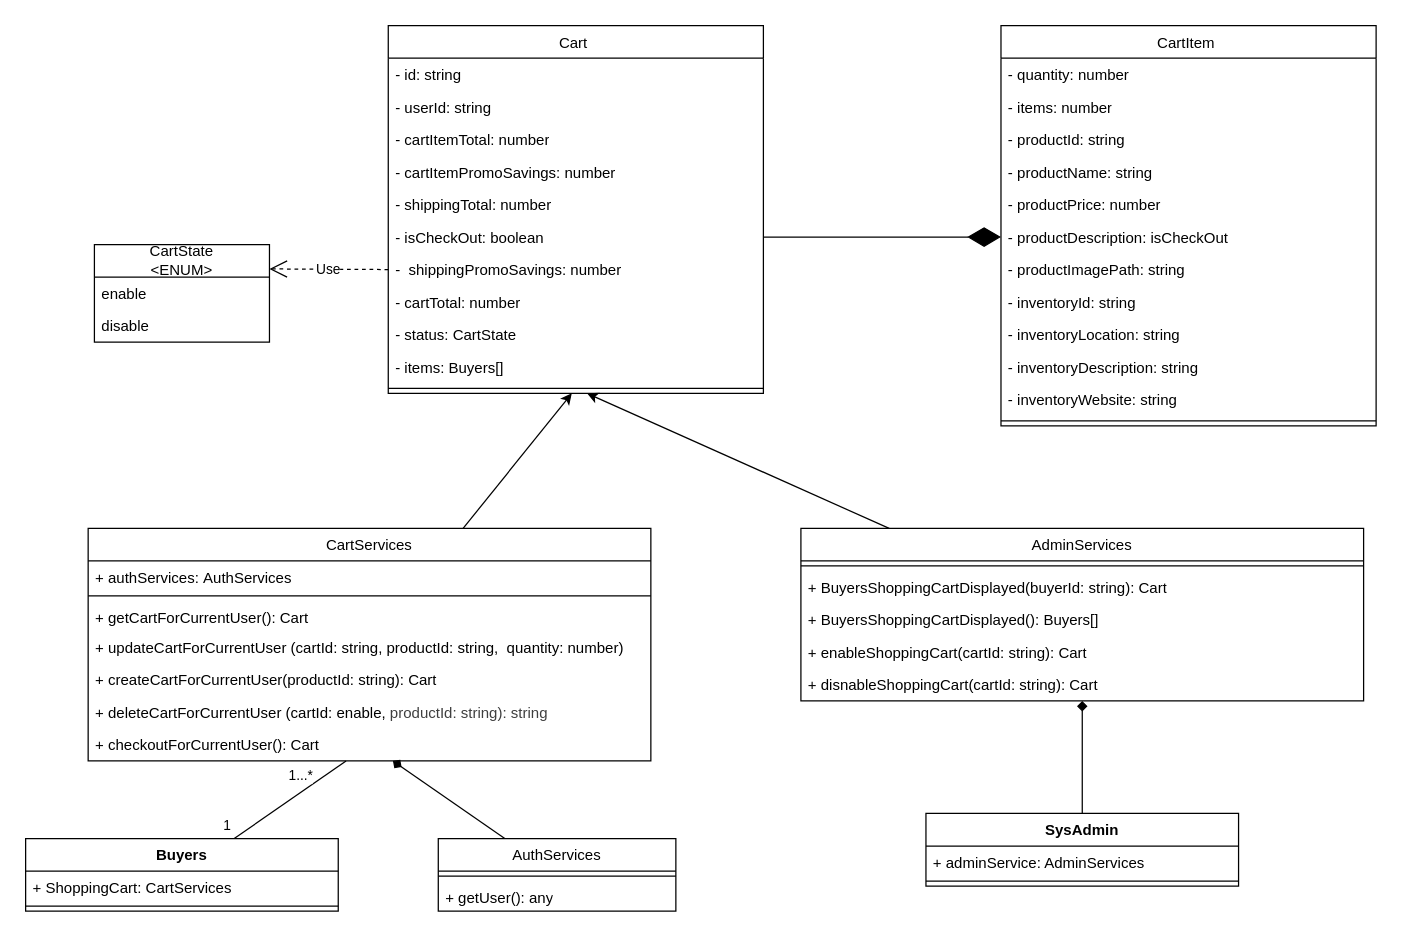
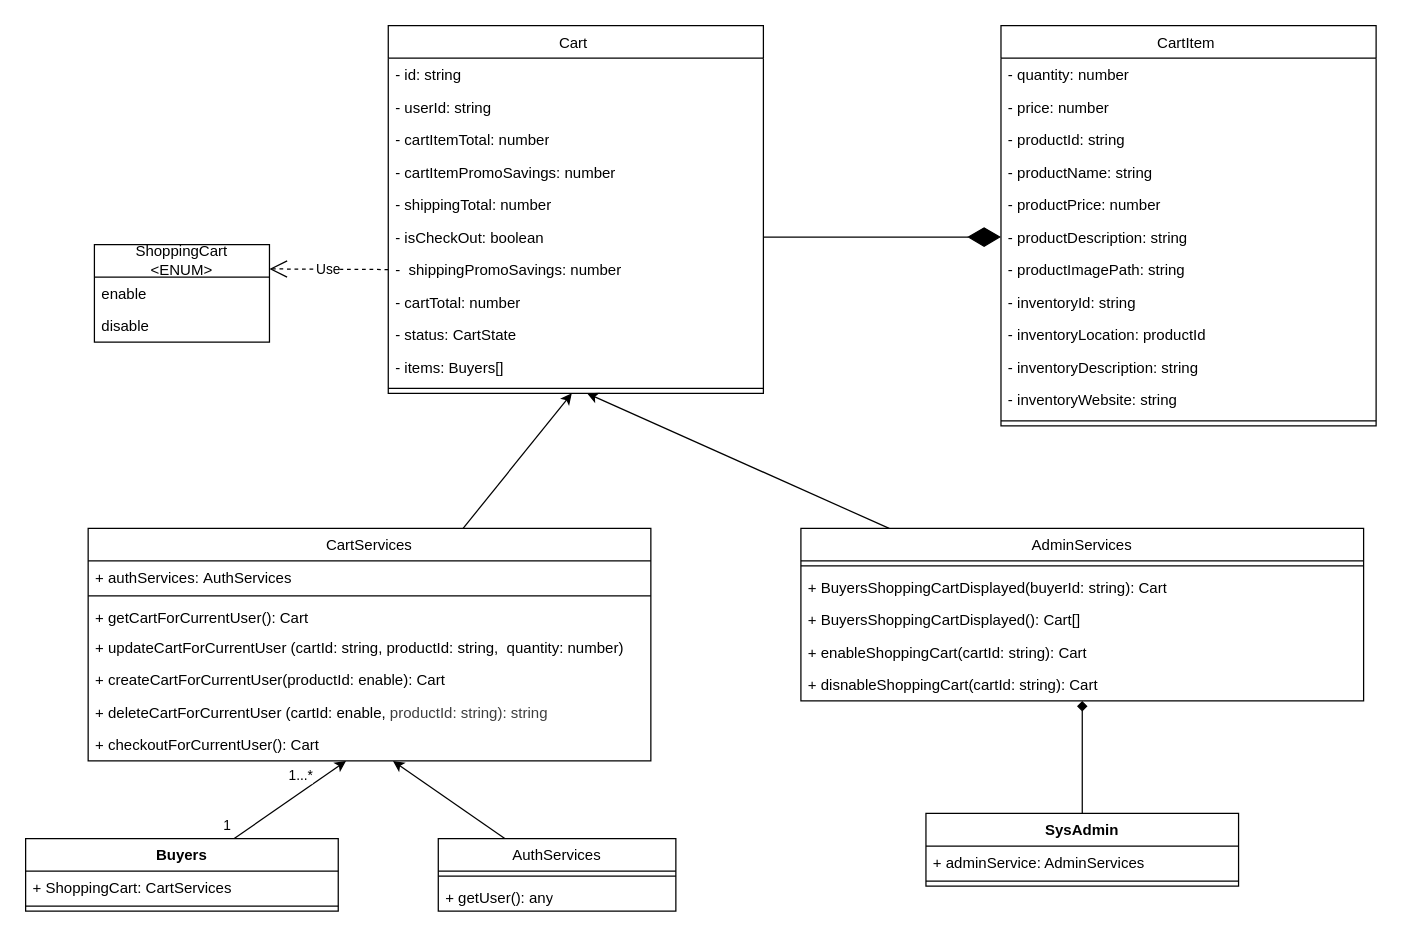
(1065, 108) -> (1065, 108)
(1133, 238) -> (1116, 238)
(182, 261) -> (182, 261)
(1112, 336) -> (1126, 336)
(969, 621) -> (960, 621)
(298, 681) -> (298, 681)
(339, 765) -> (338, 766)
(401, 766) -> (400, 766)
